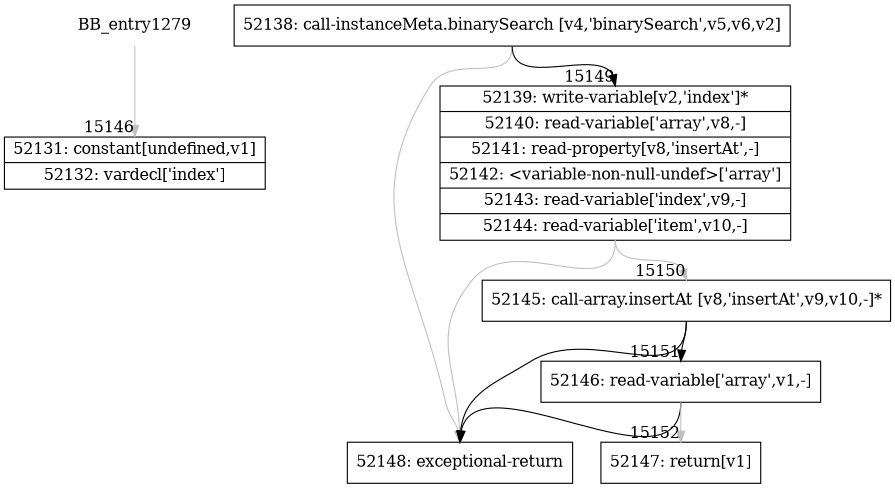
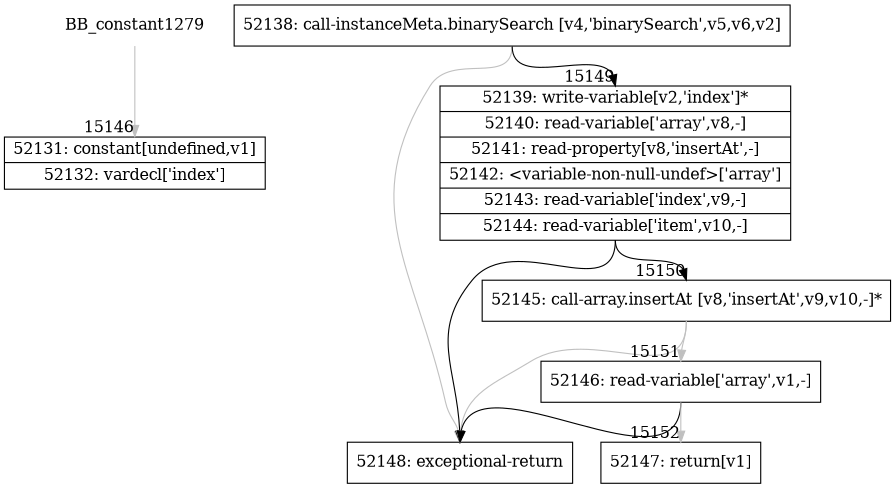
(135, 26) -> (135, 26)
(645, 260) -> (645, 260)
(476, 278) -> (476, 278)
(685, 336) -> (685, 336)
(567, 351) -> (567, 351)
